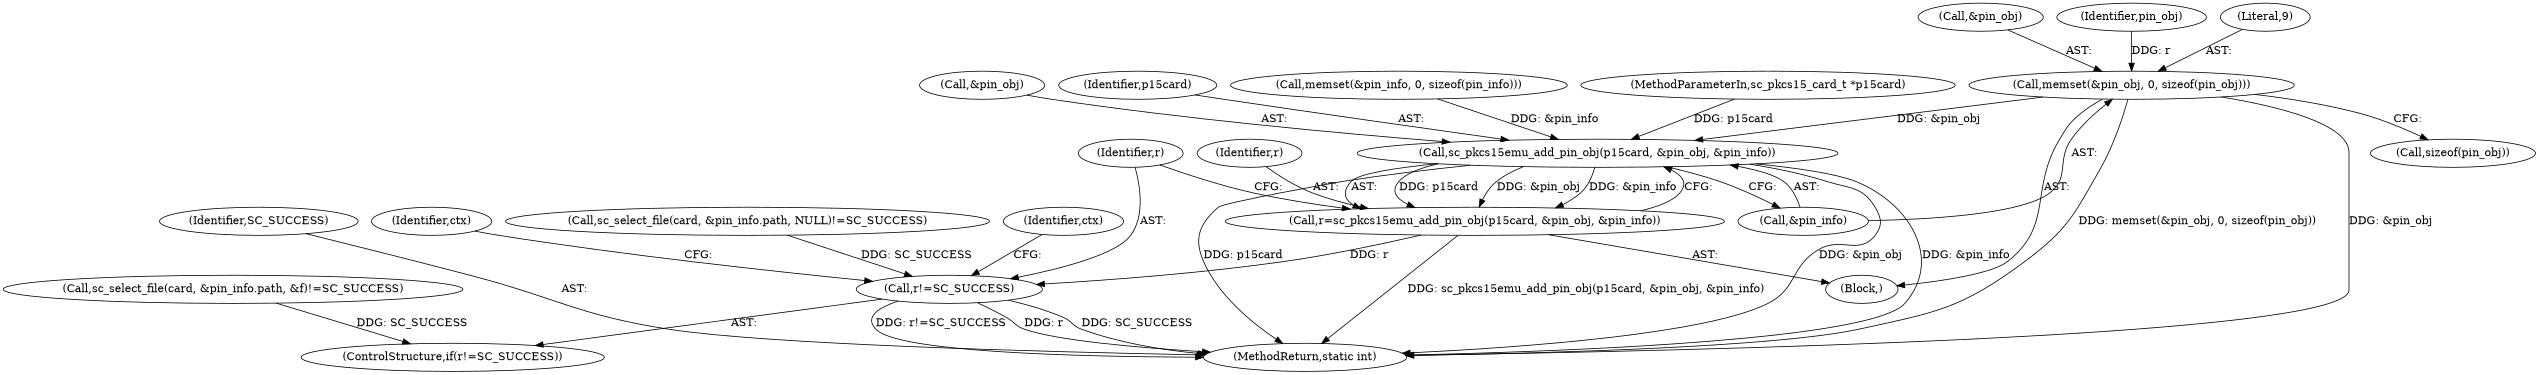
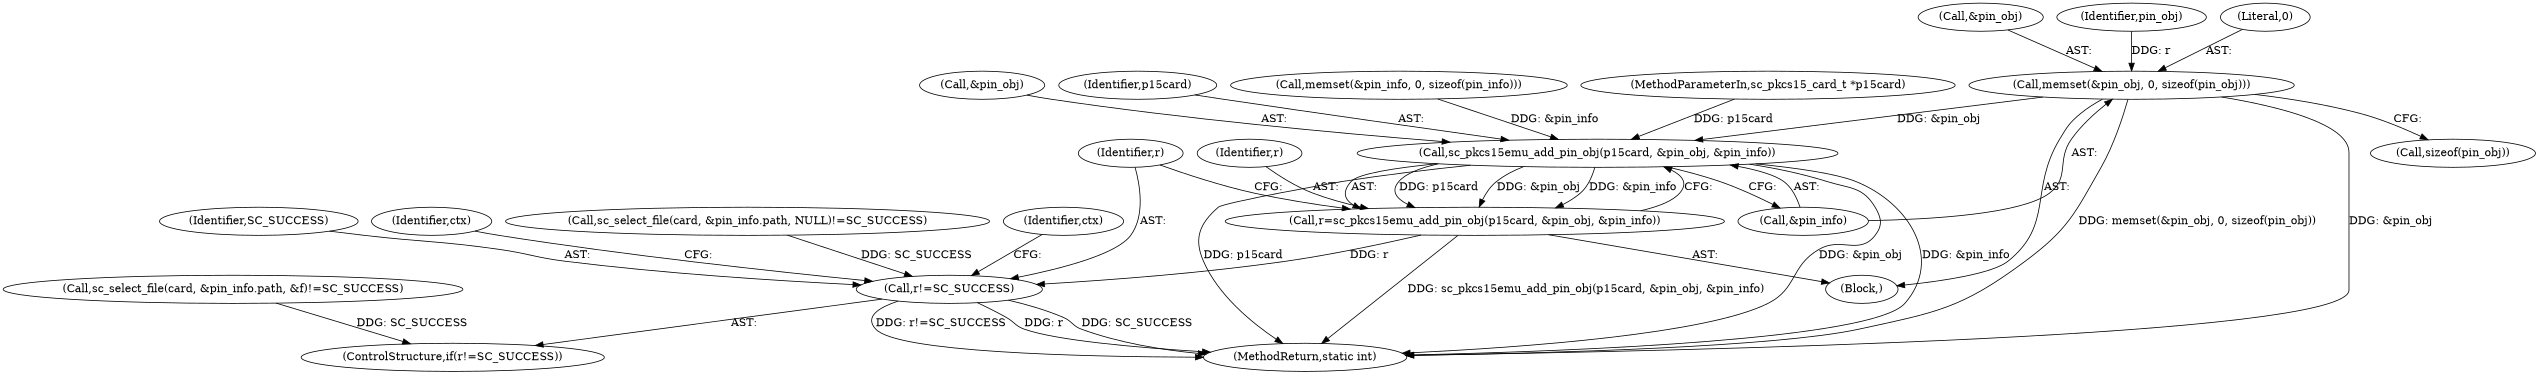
(2265, 17) -> (2265, 17)
(745, 337) -> (590, 264)
